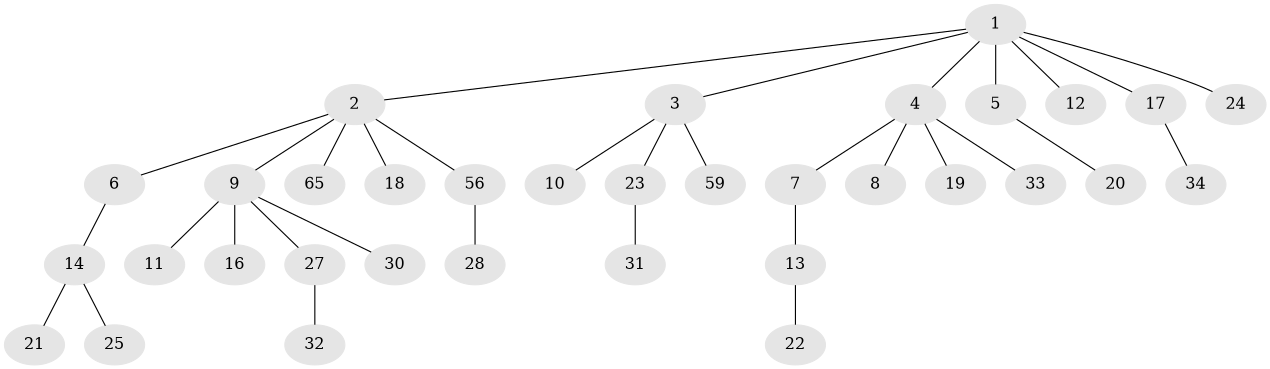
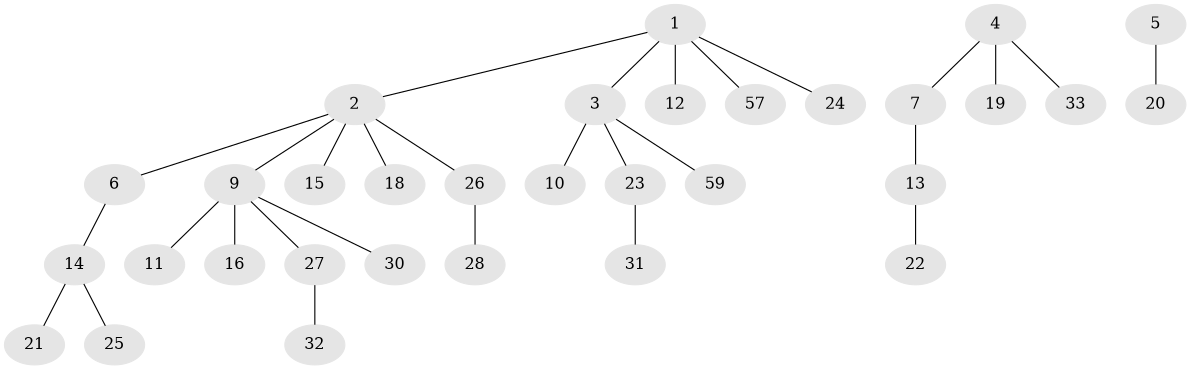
(956, 64) -> none
(996, 65) -> none
(1156, 105) -> (755, 105)
(315, 185) -> (315, 185)
(475, 185) -> (475, 185)
(876, 185) -> none
(1196, 185) -> none
